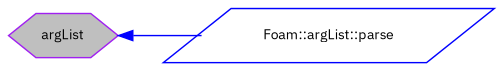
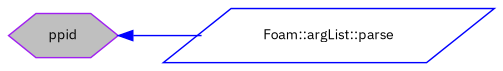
(63, 36) -> (63, 36)
